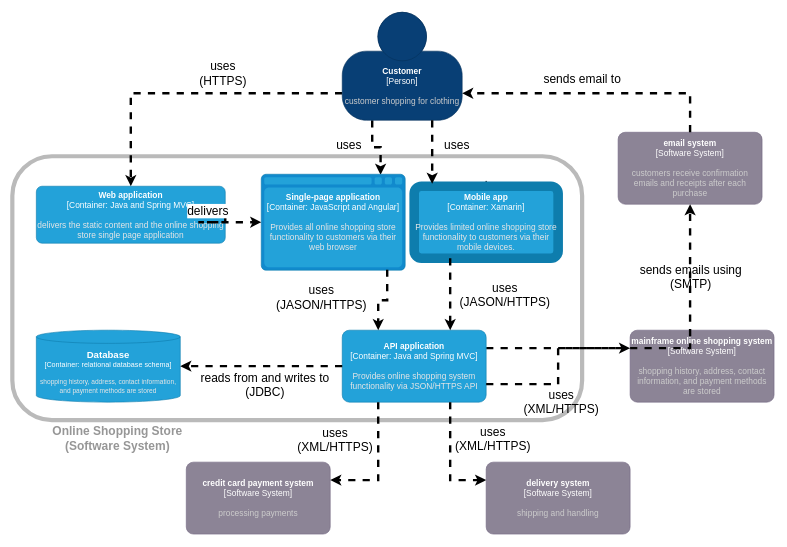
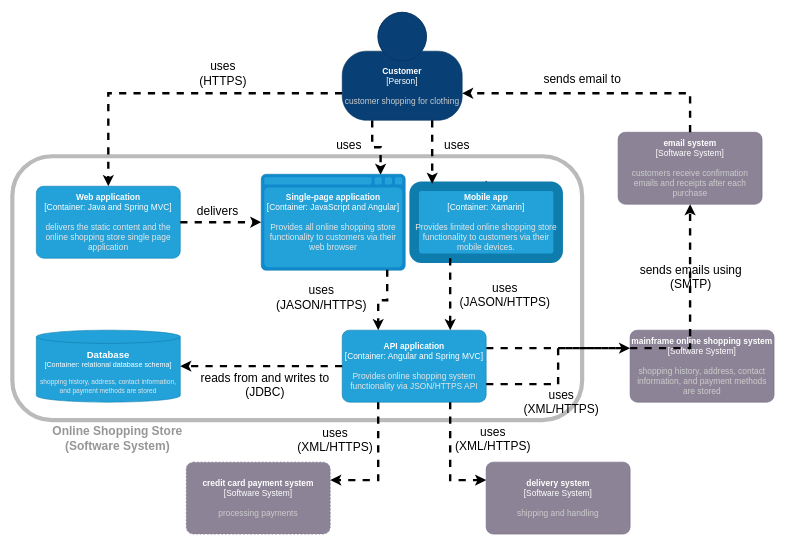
(131, 215) -> (108, 222)
(414, 366) -> (414, 366)
(258, 498) -> (258, 498)
